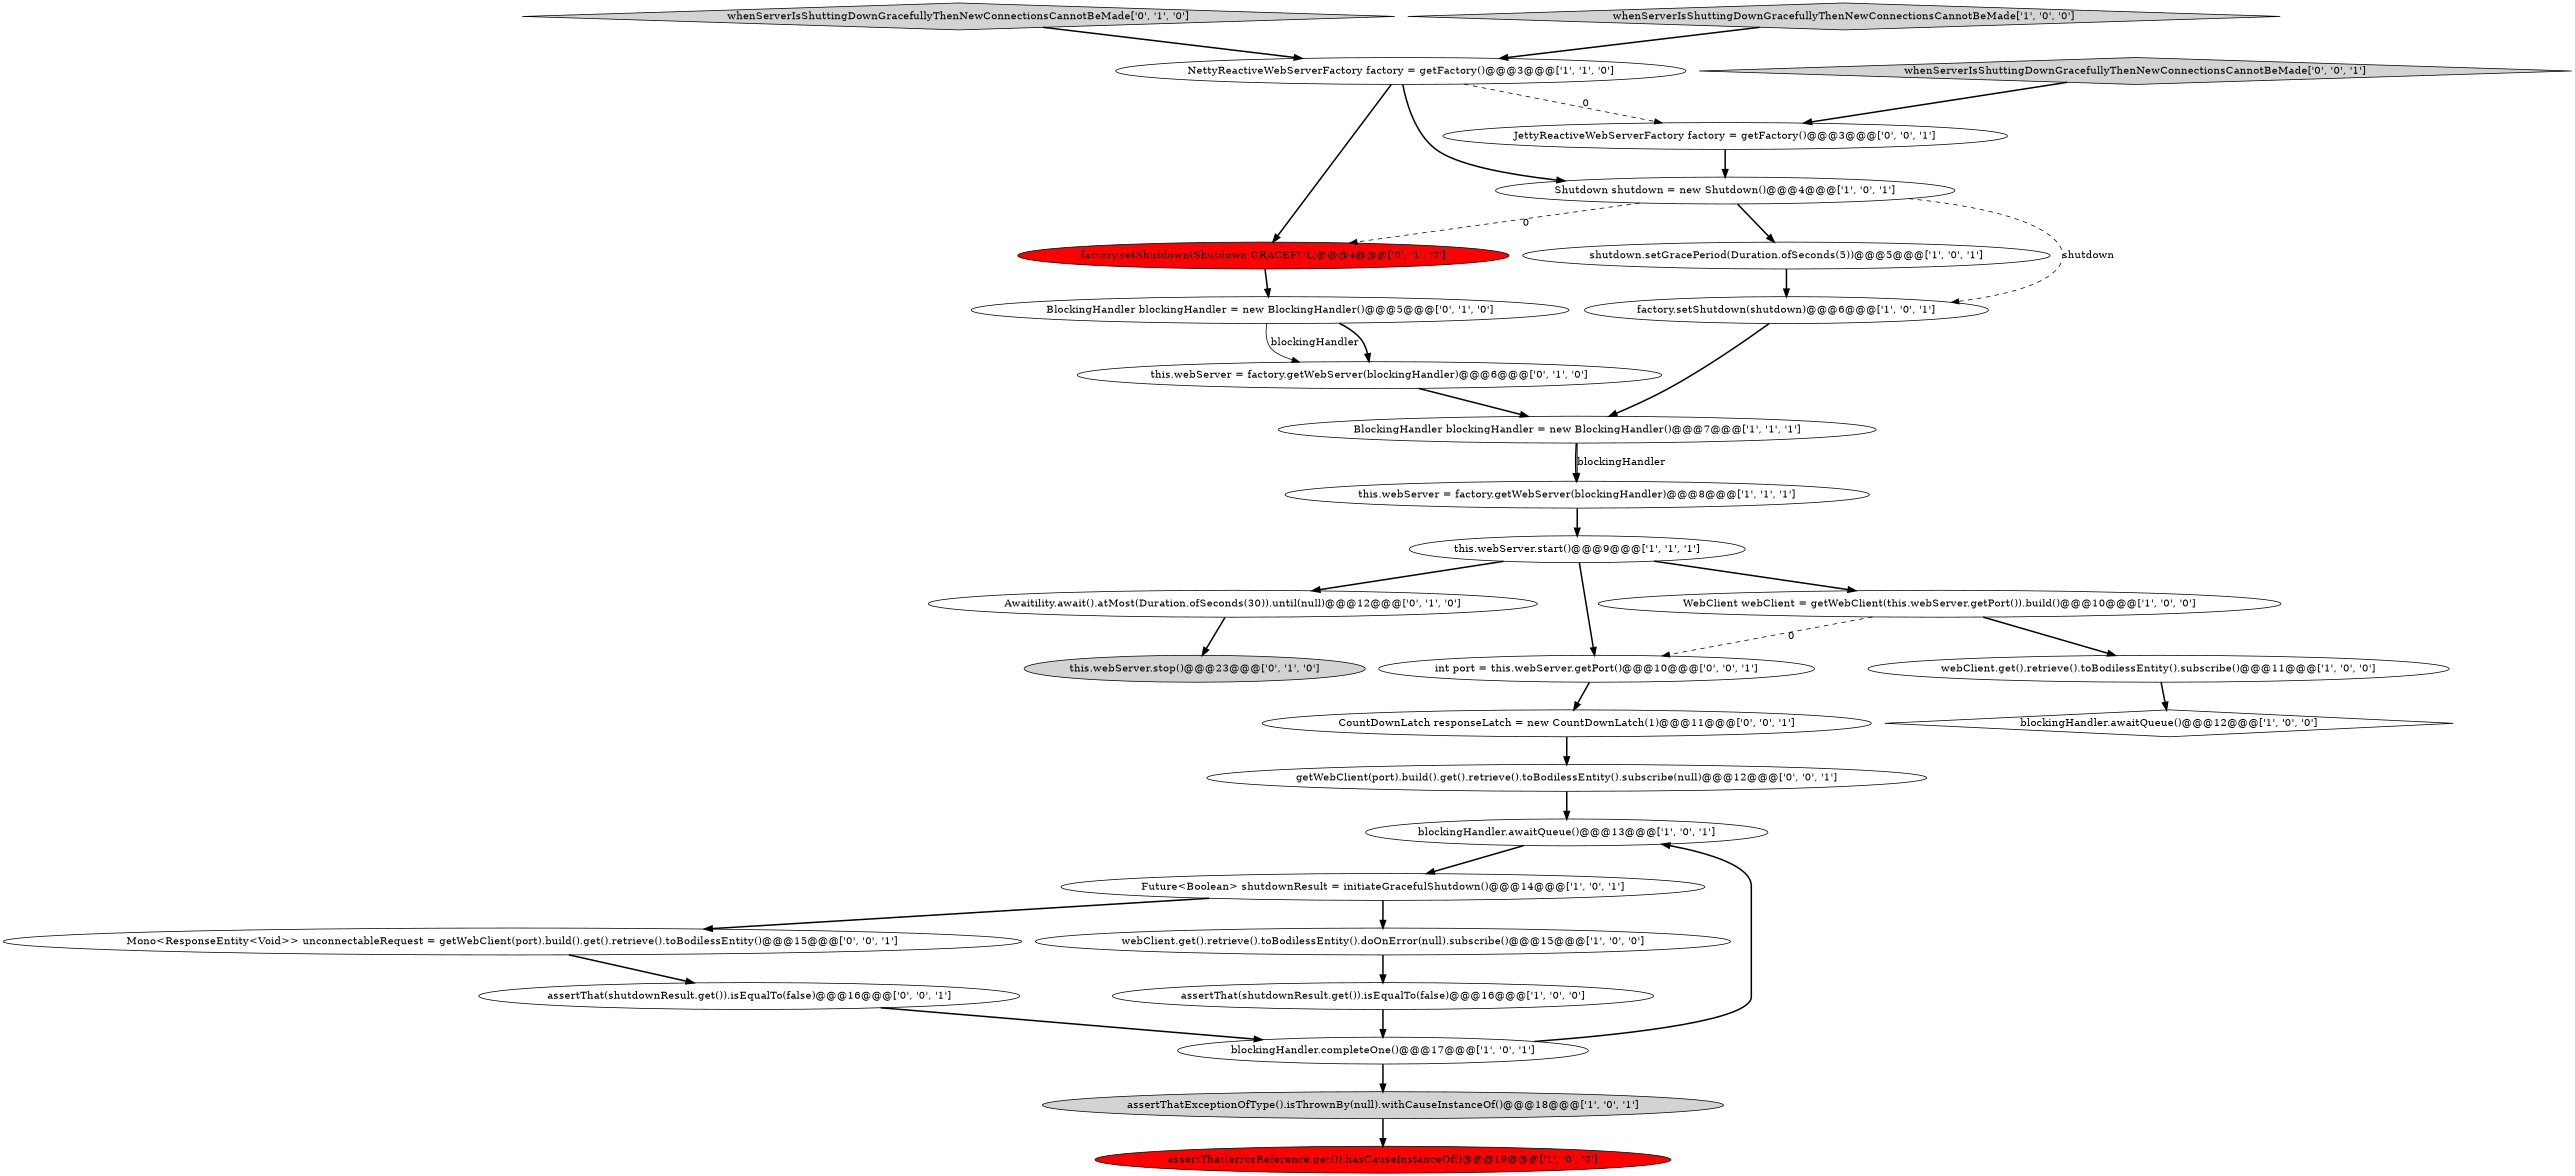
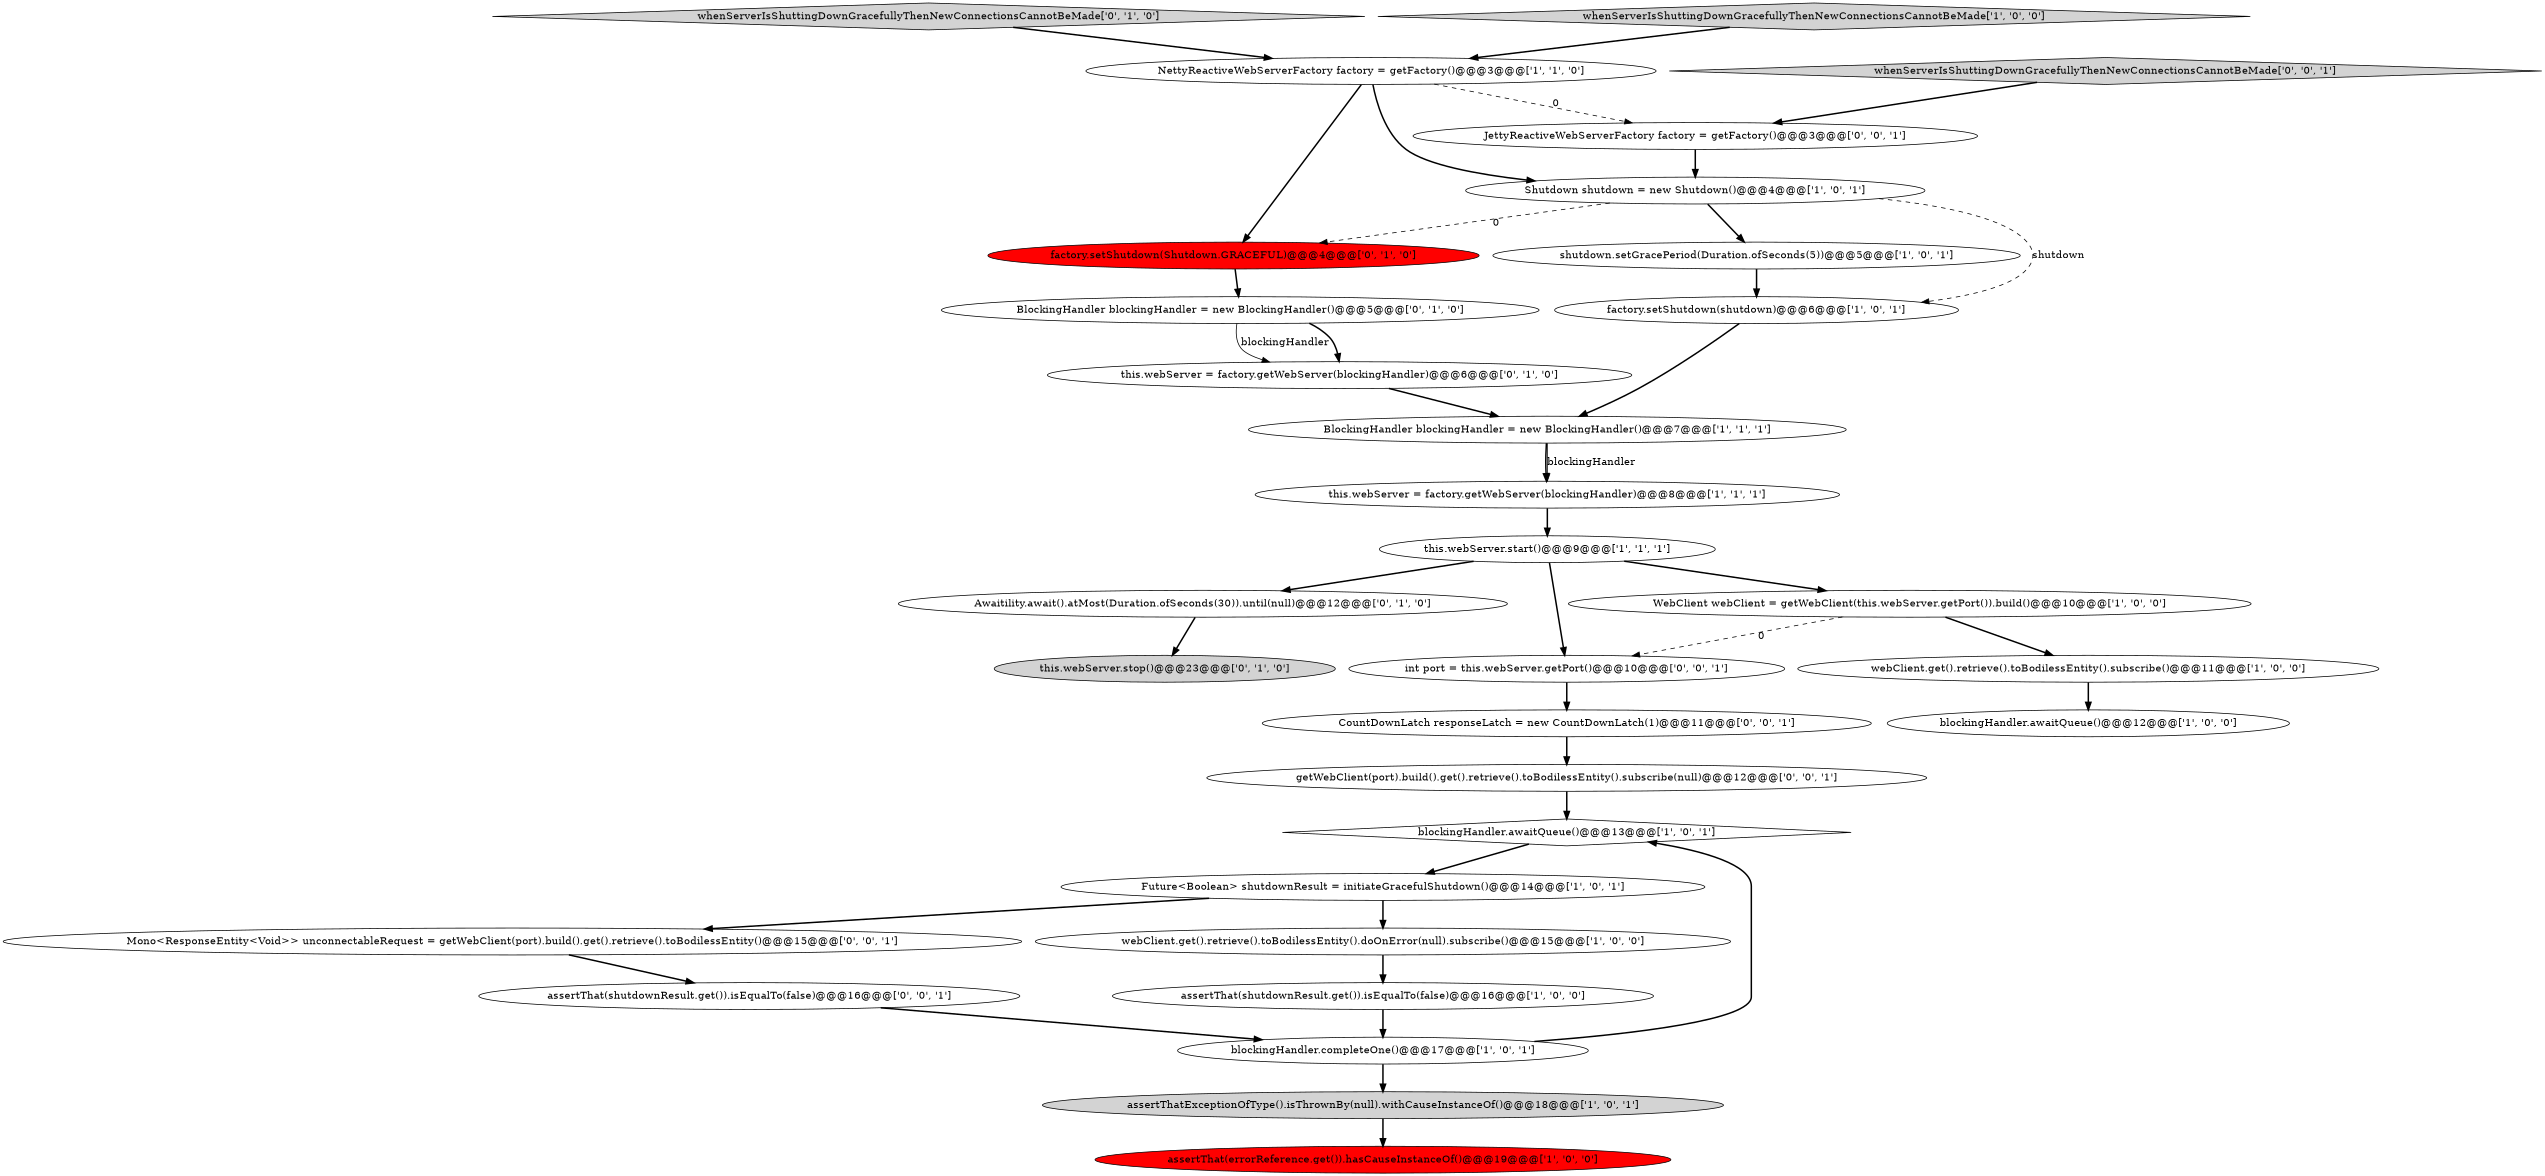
(2169, 723) -> (2088, 723)
(1567, 832) -> (1567, 832)
